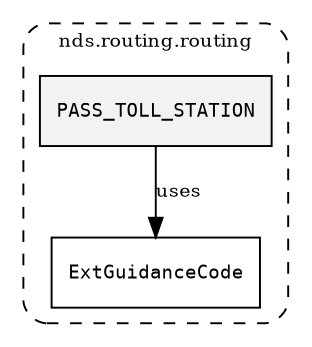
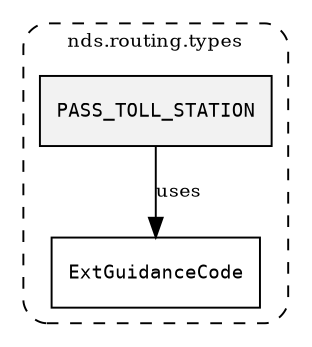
(156, 42) -> (156, 42)
